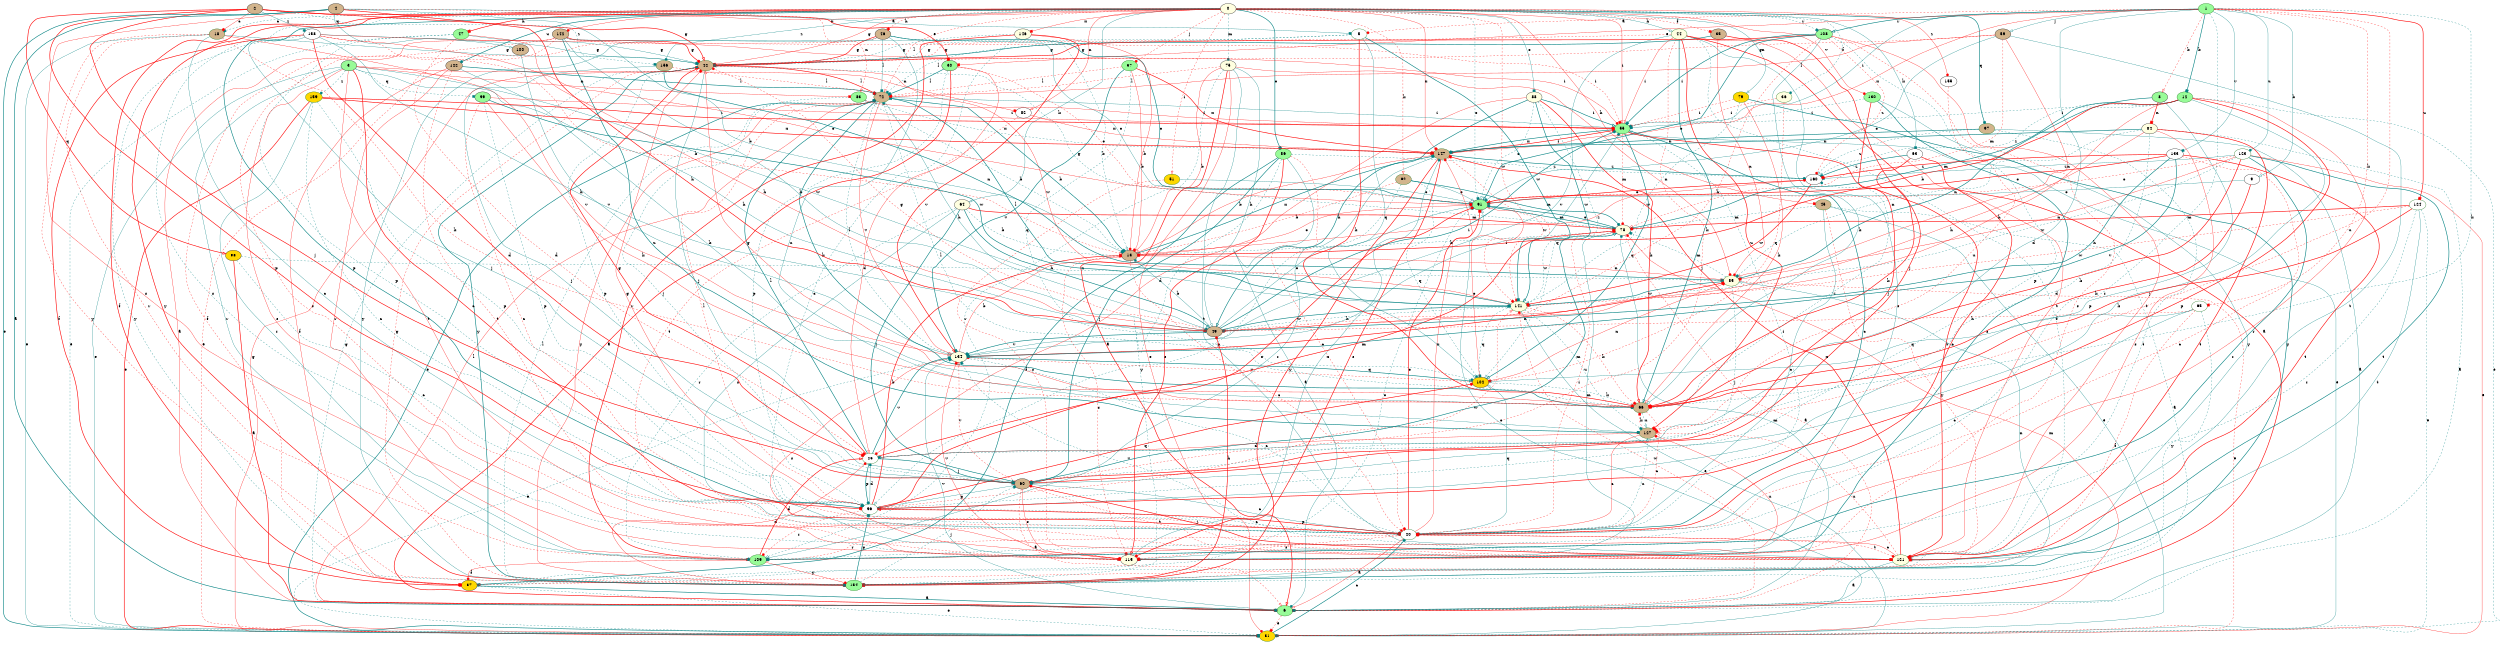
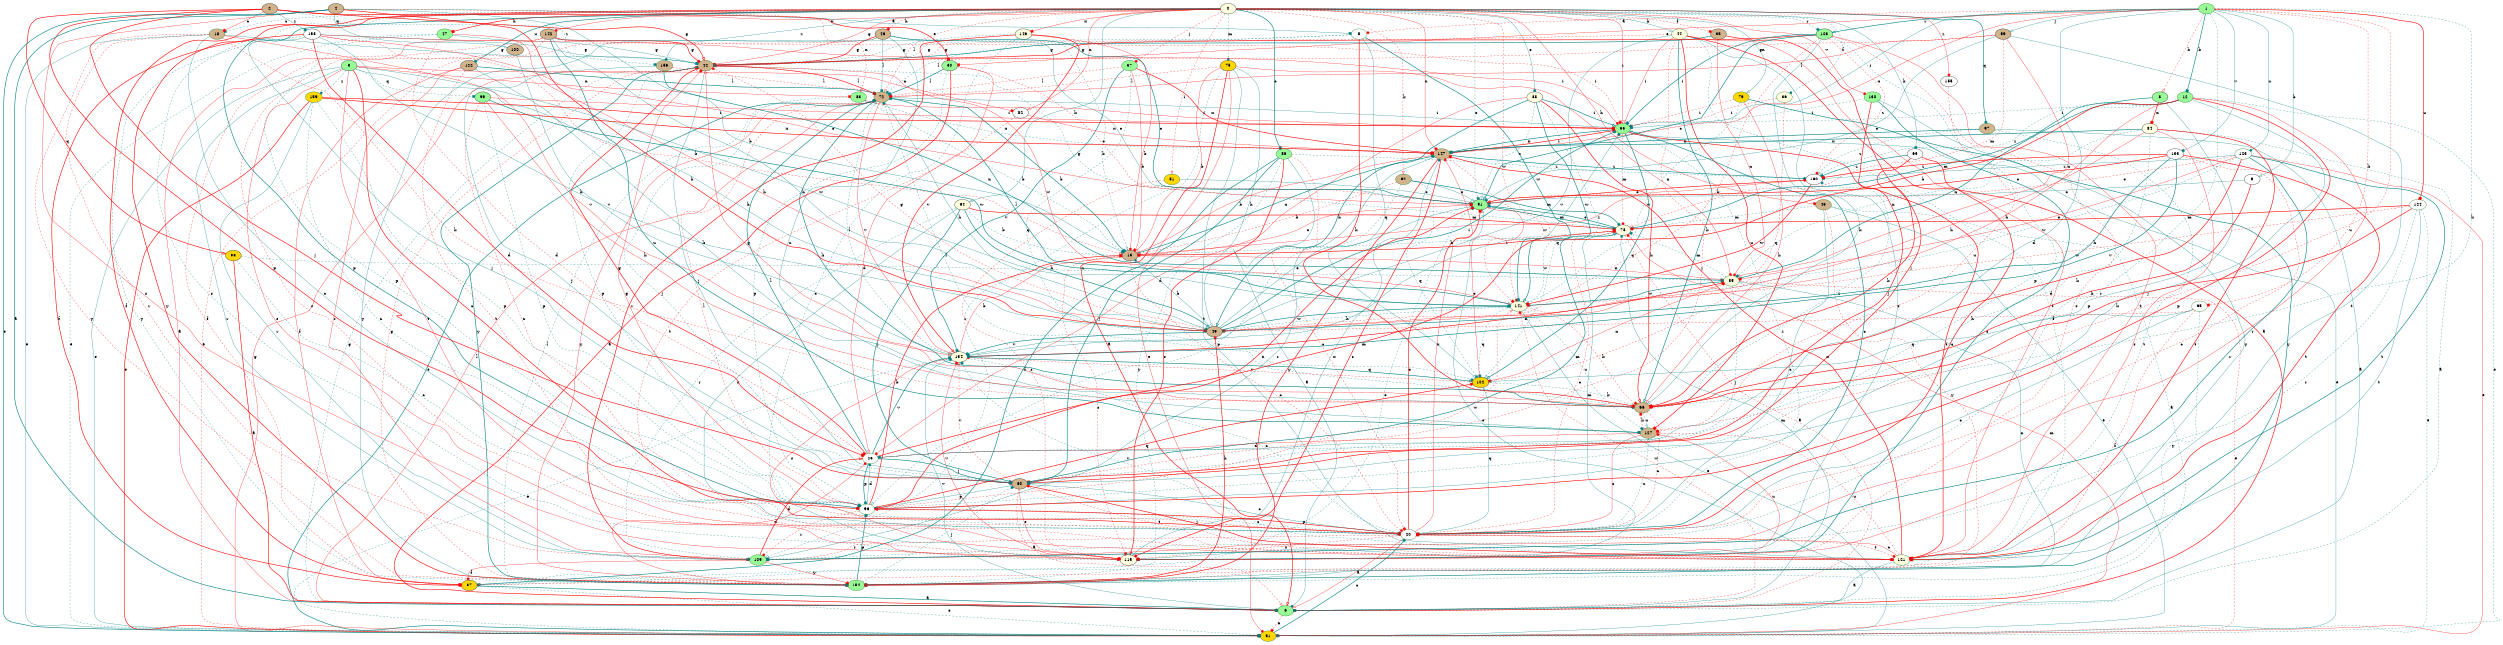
(1228, 66) -> (1228, 66)
(1579, 382) -> (1580, 382)
